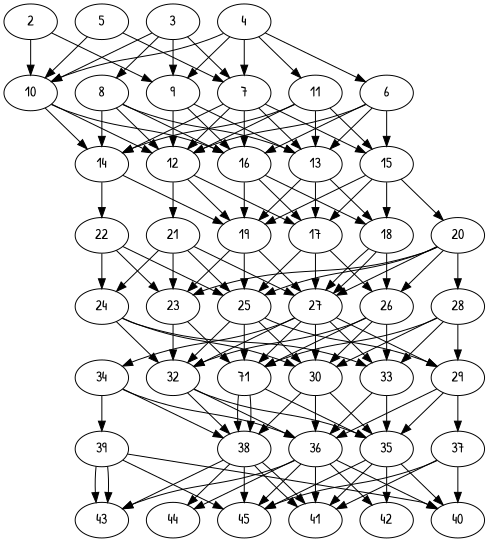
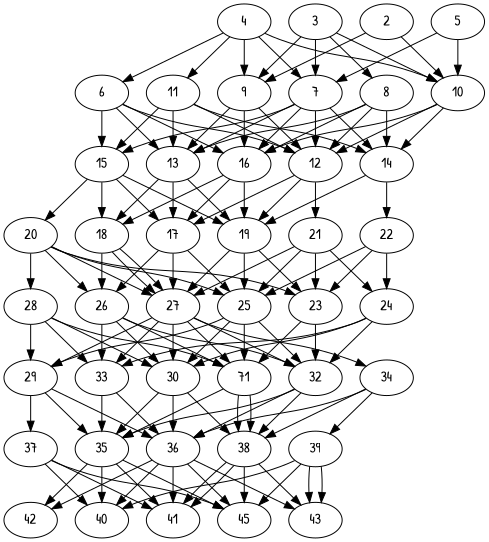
(173, 520) -> none
